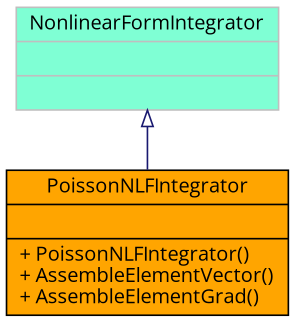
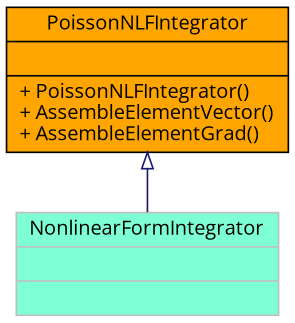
(147, 148) -> (147, 191)
